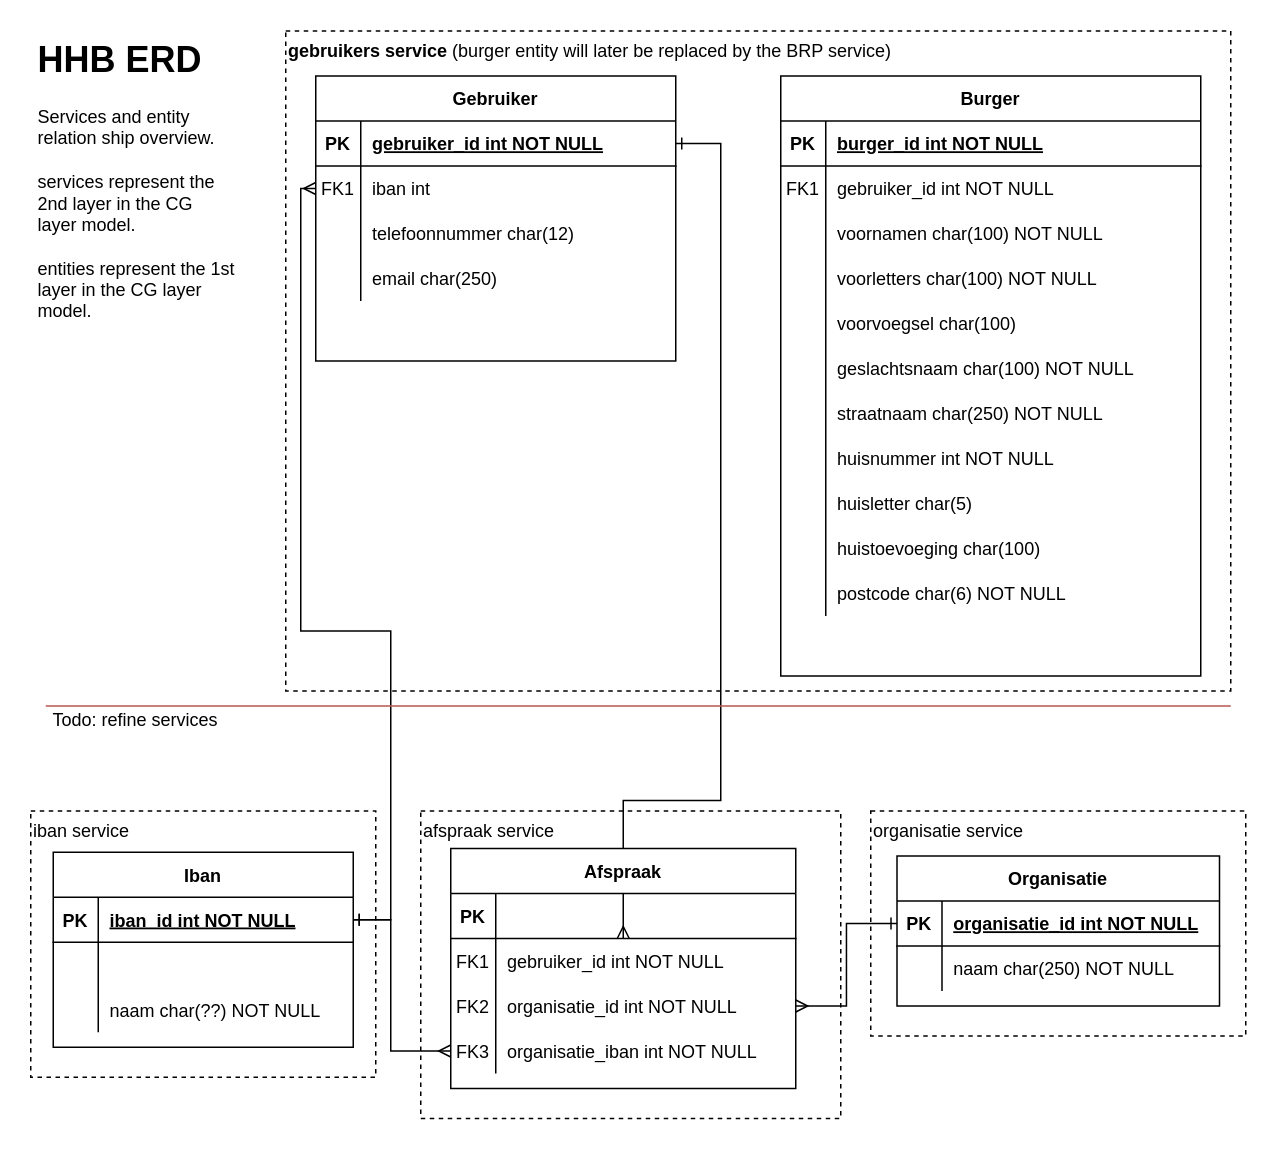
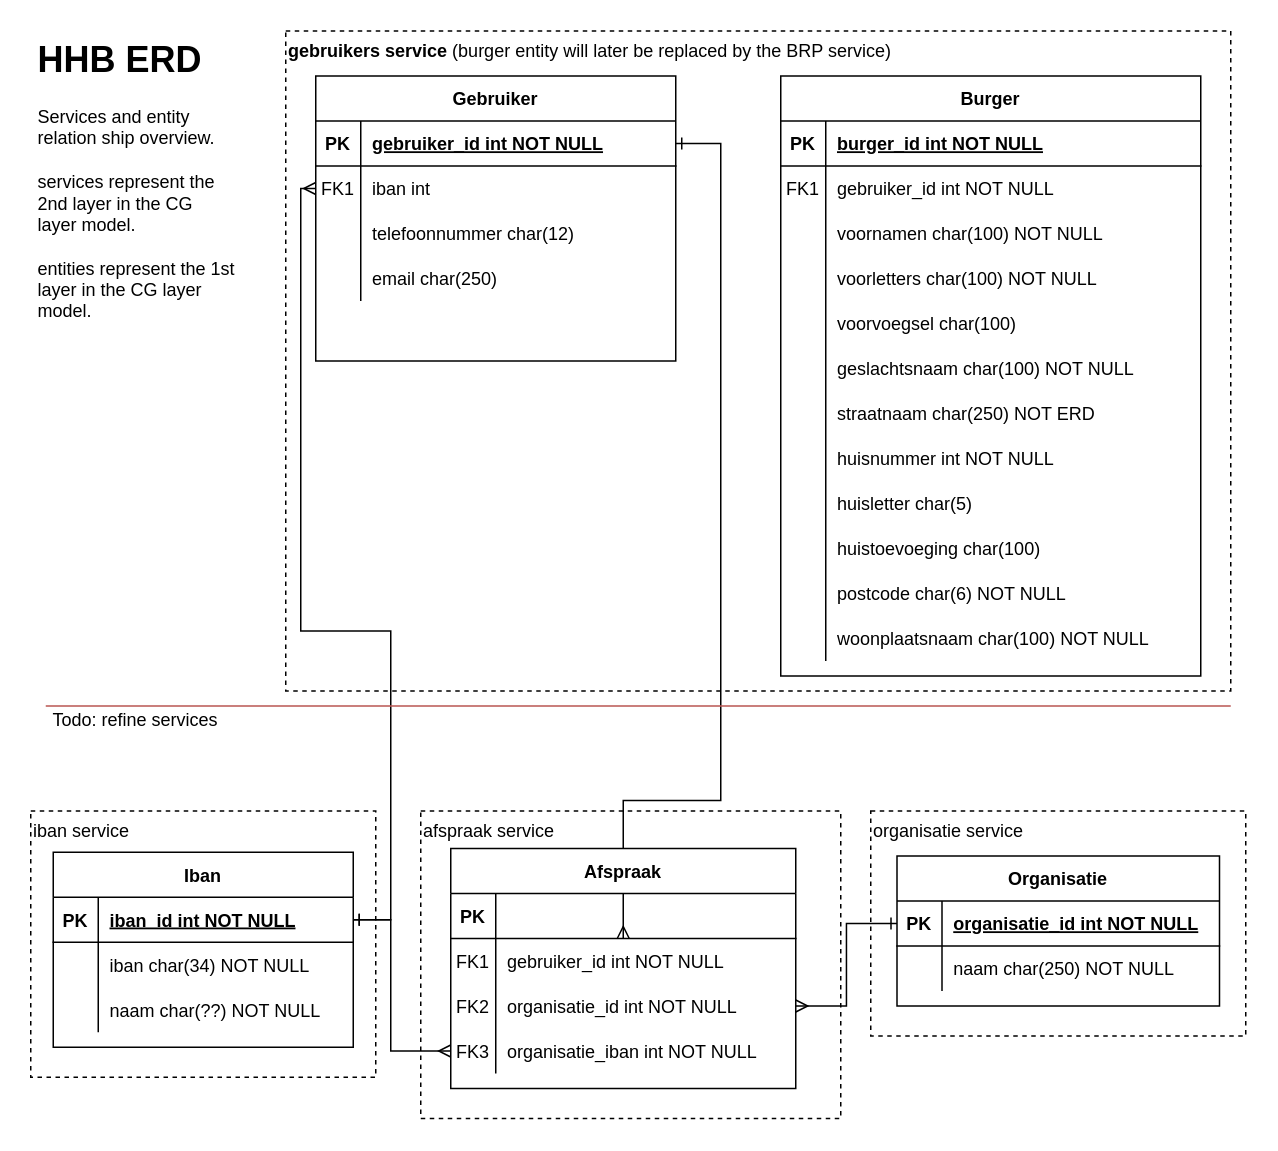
(976, 414) -> (971, 414)
none -> (1013, 638)
none -> (226, 965)
